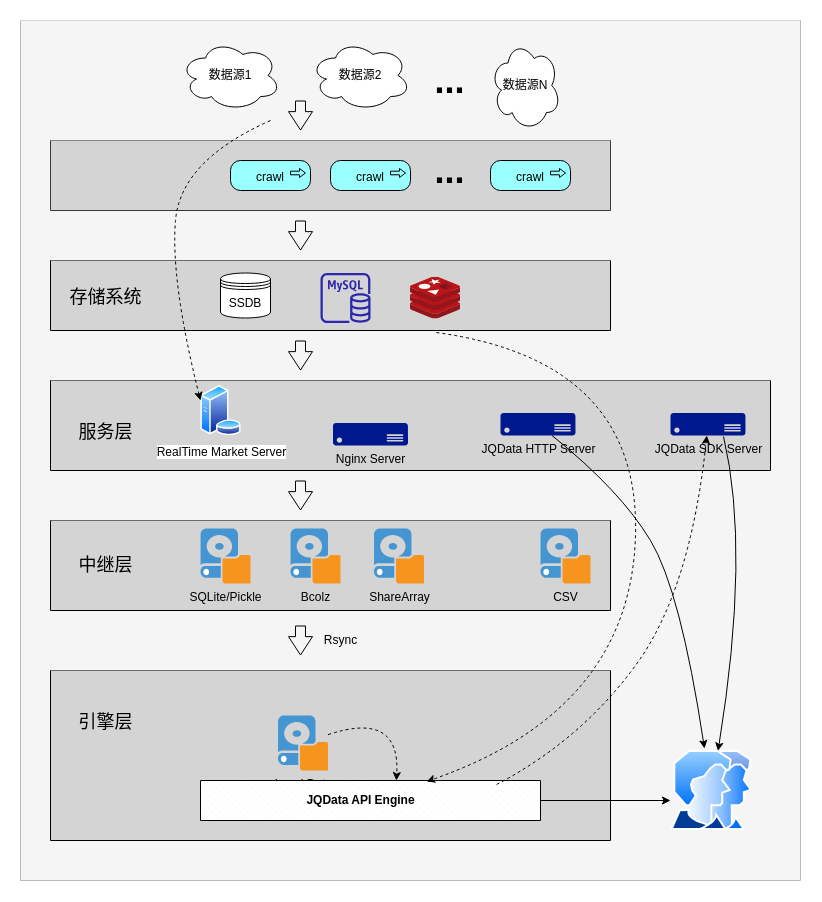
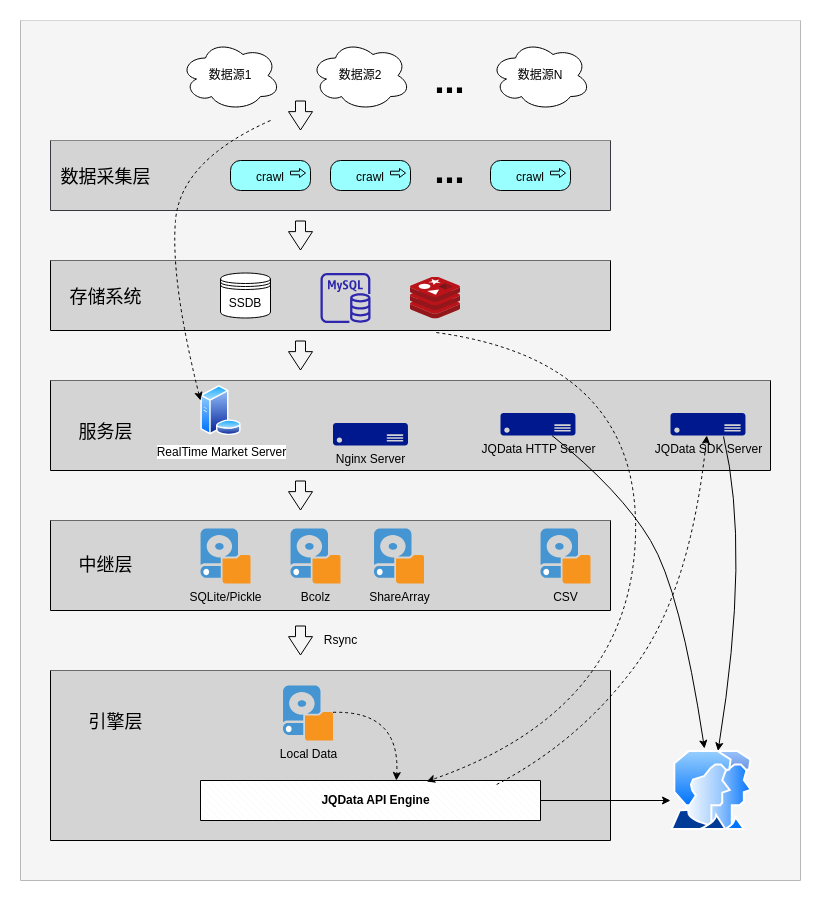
(526, 86) -> (541, 76)
none -> (106, 171)
(106, 716) -> (116, 716)
(303, 743) -> (308, 713)
(361, 801) -> (376, 801)
